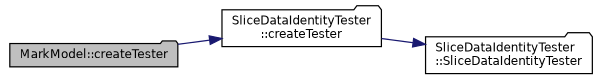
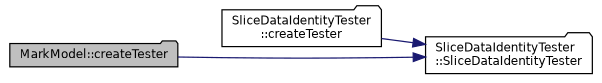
(194, 42) -> (296, 58)
